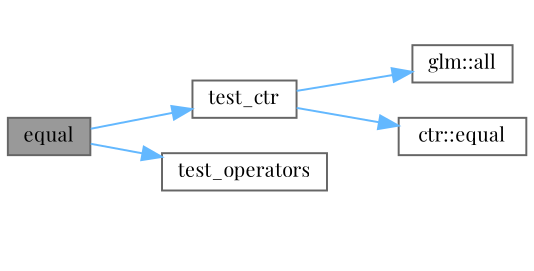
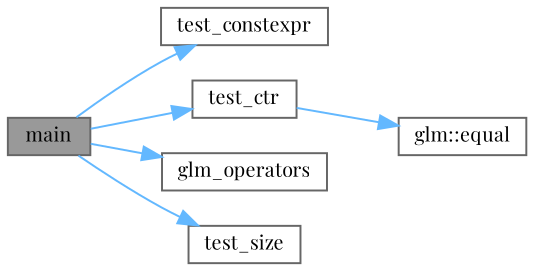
none -> (245, 27)
(462, 64) -> none
(49, 136) -> (49, 136)
(462, 136) -> (462, 136)
(245, 172) -> (245, 172)
none -> (245, 245)
